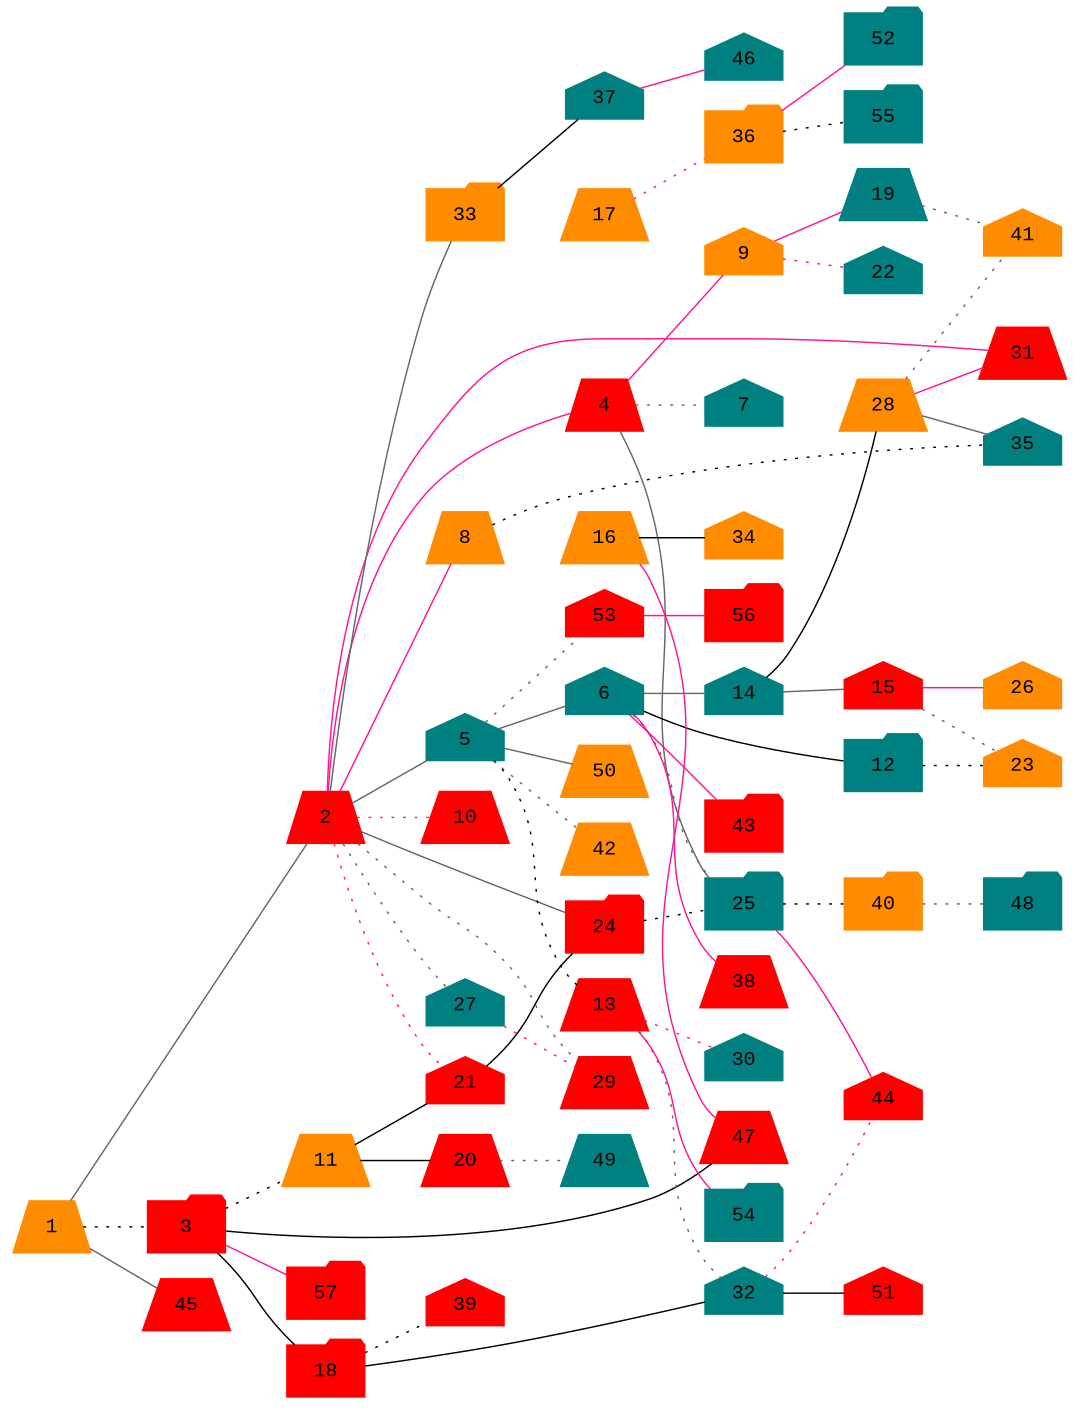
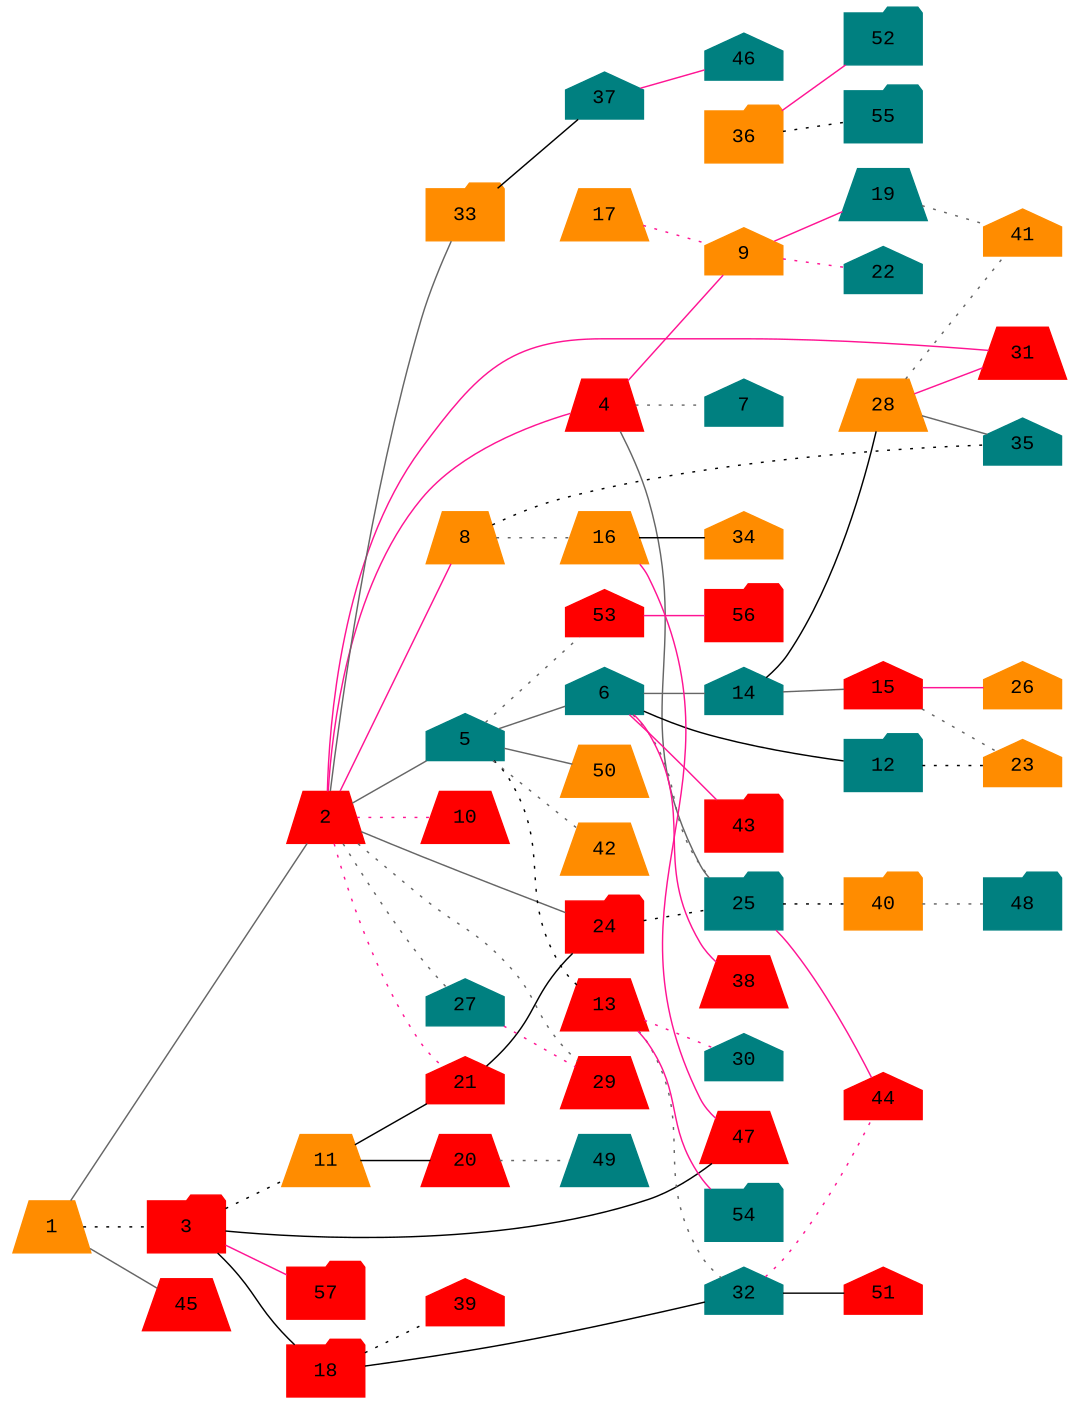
(669, 179) -> (676, 235)
none -> (533, 538)
